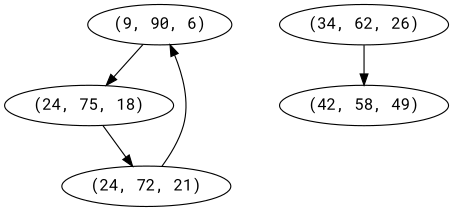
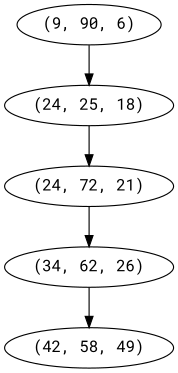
(89, 105) -> (89, 105)
(186, 113) -> (89, 221)
